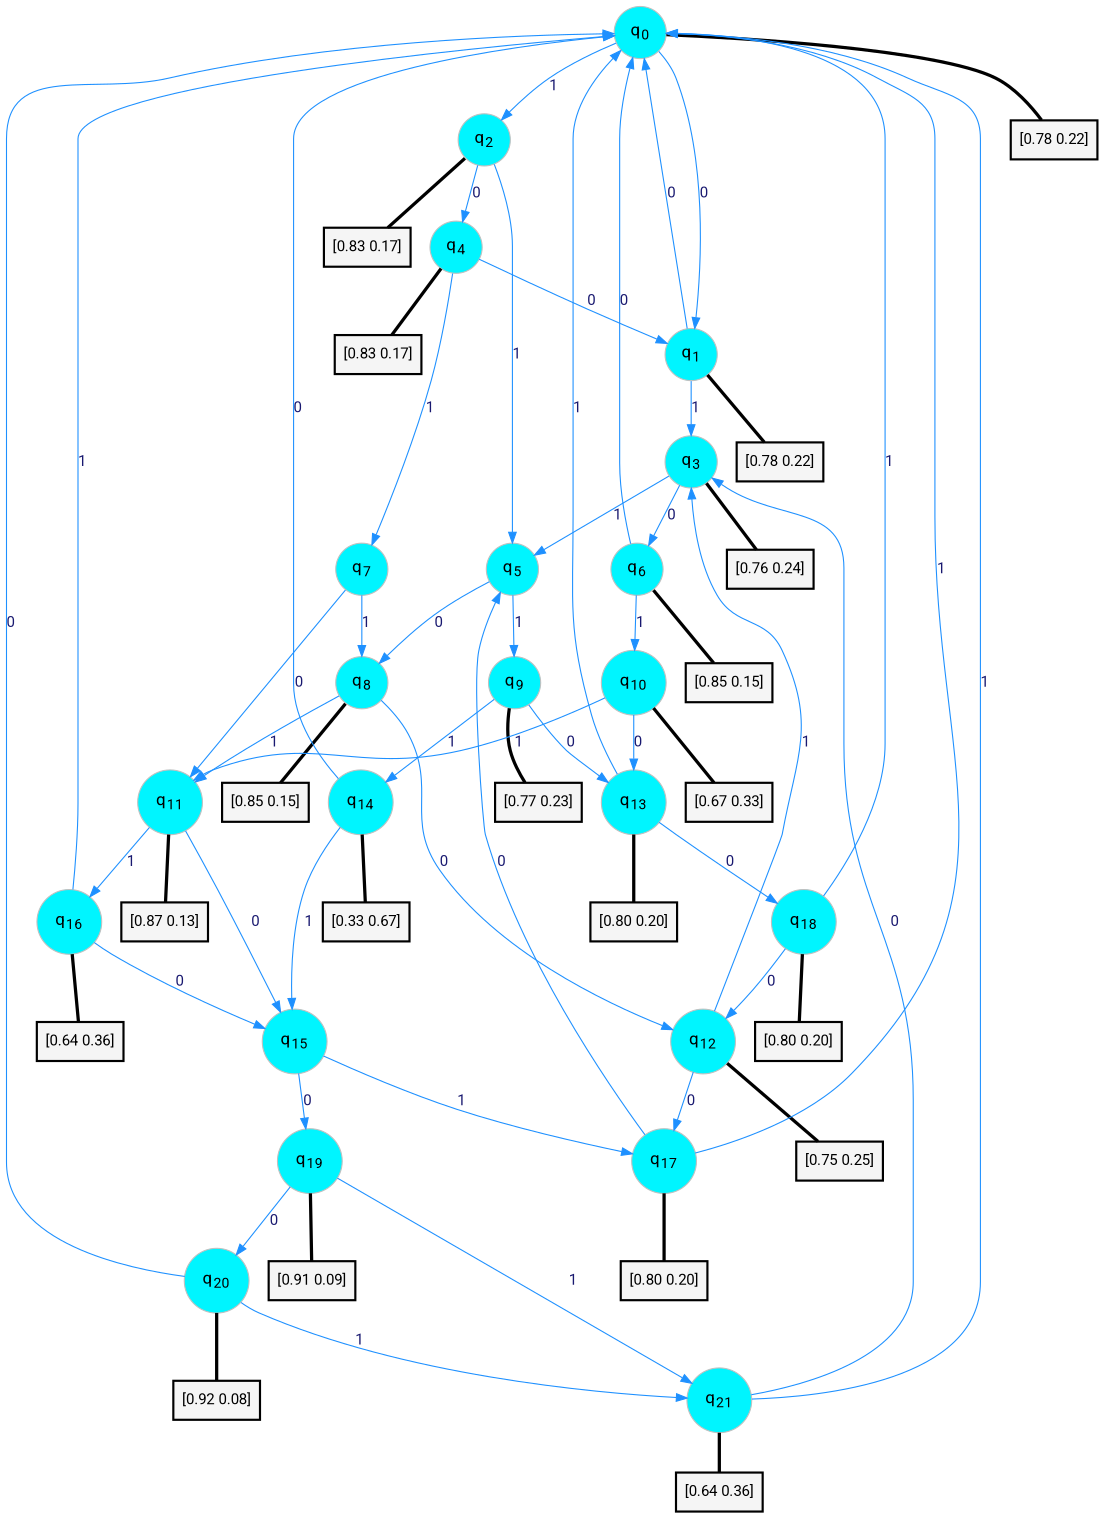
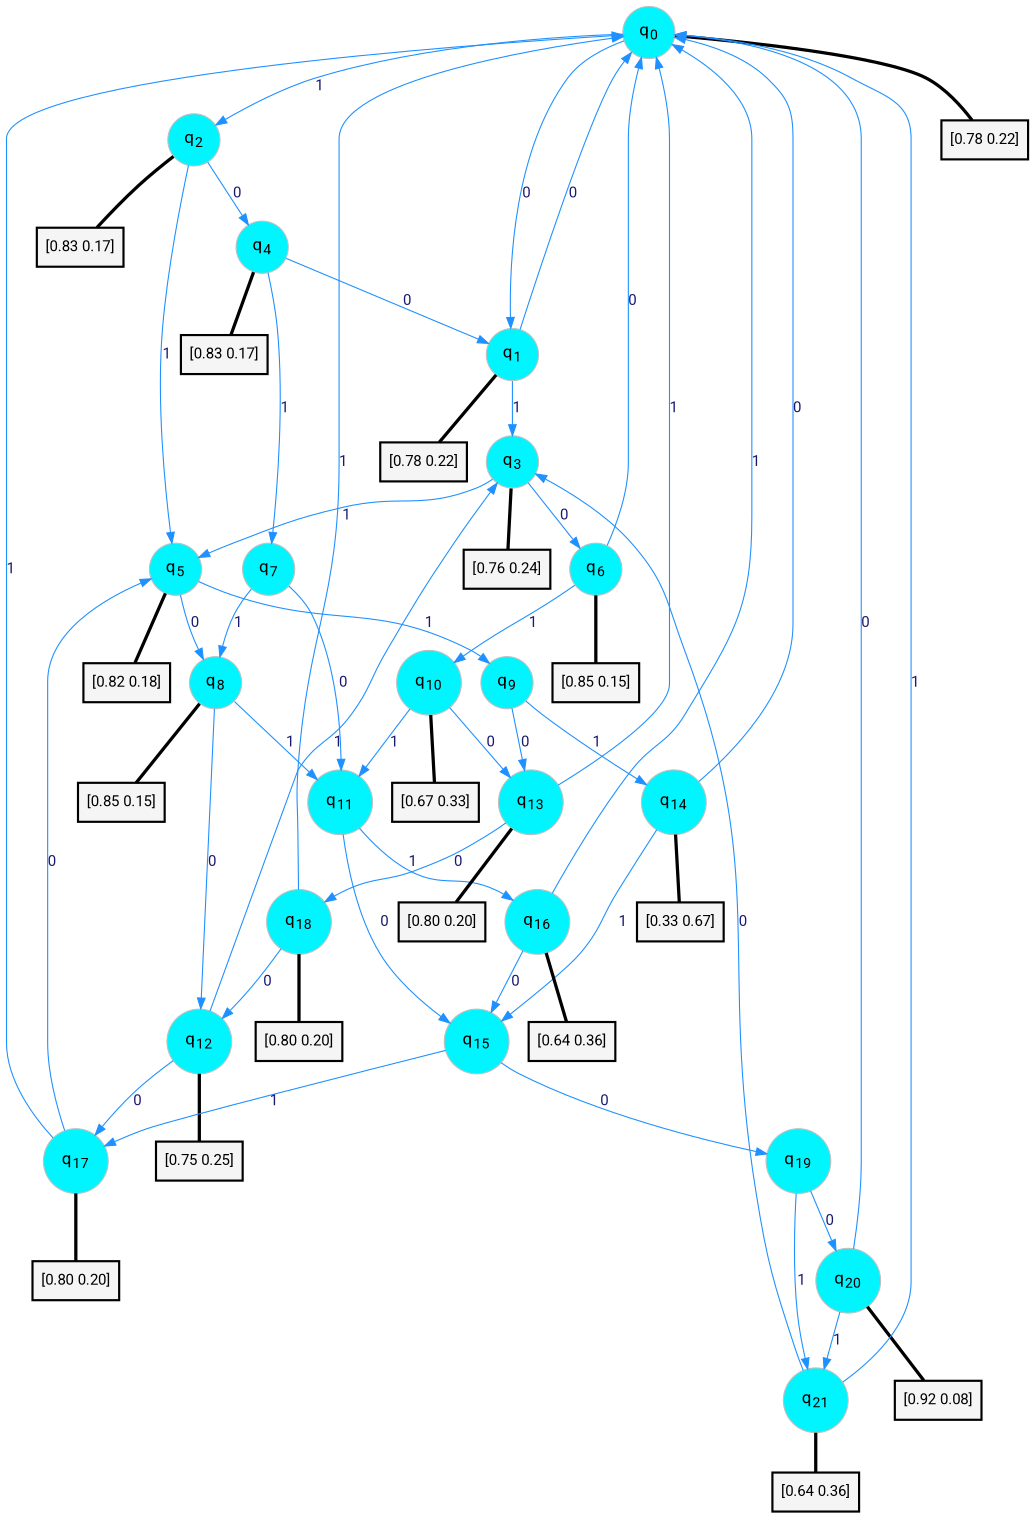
none -> (127, 683)
(538, 802) -> none
(165, 922) -> none
(312, 1281) -> none
